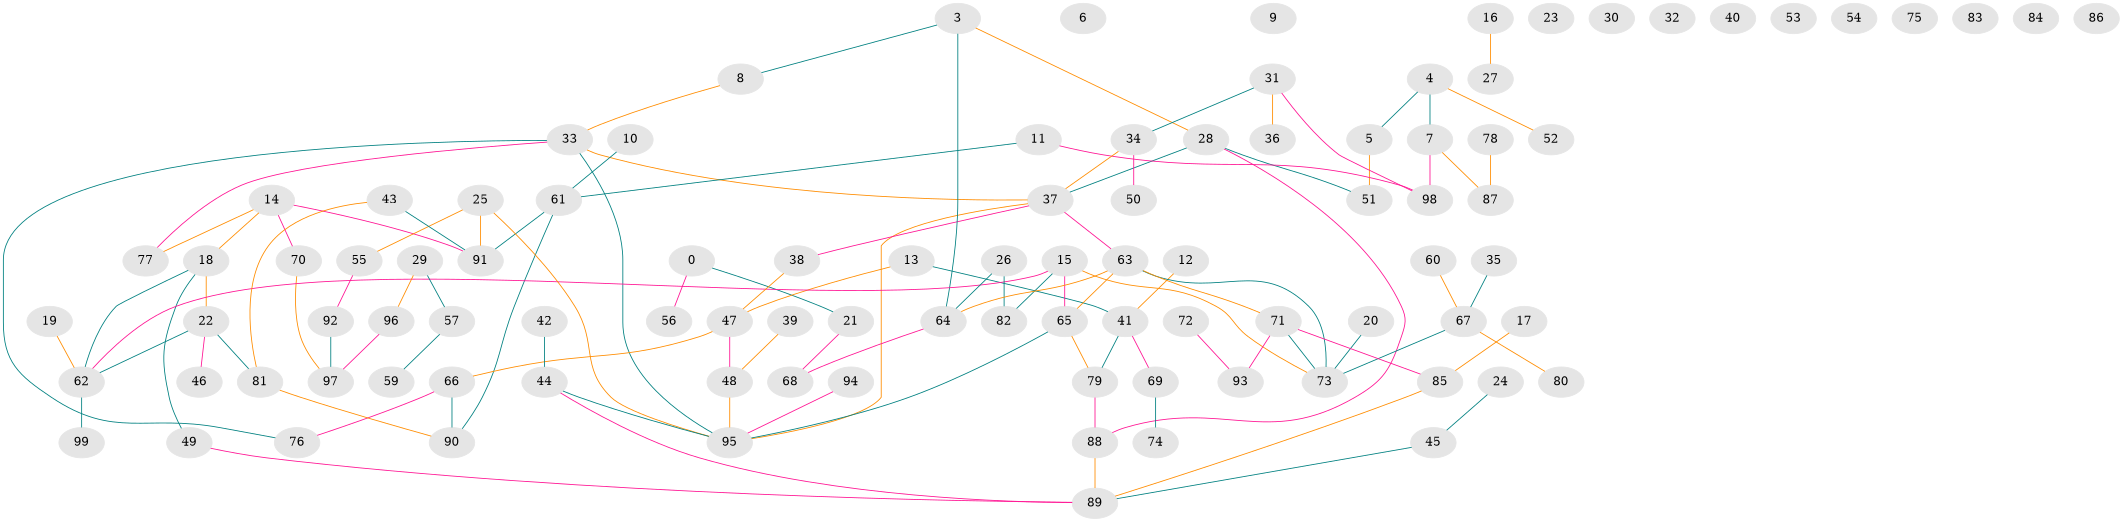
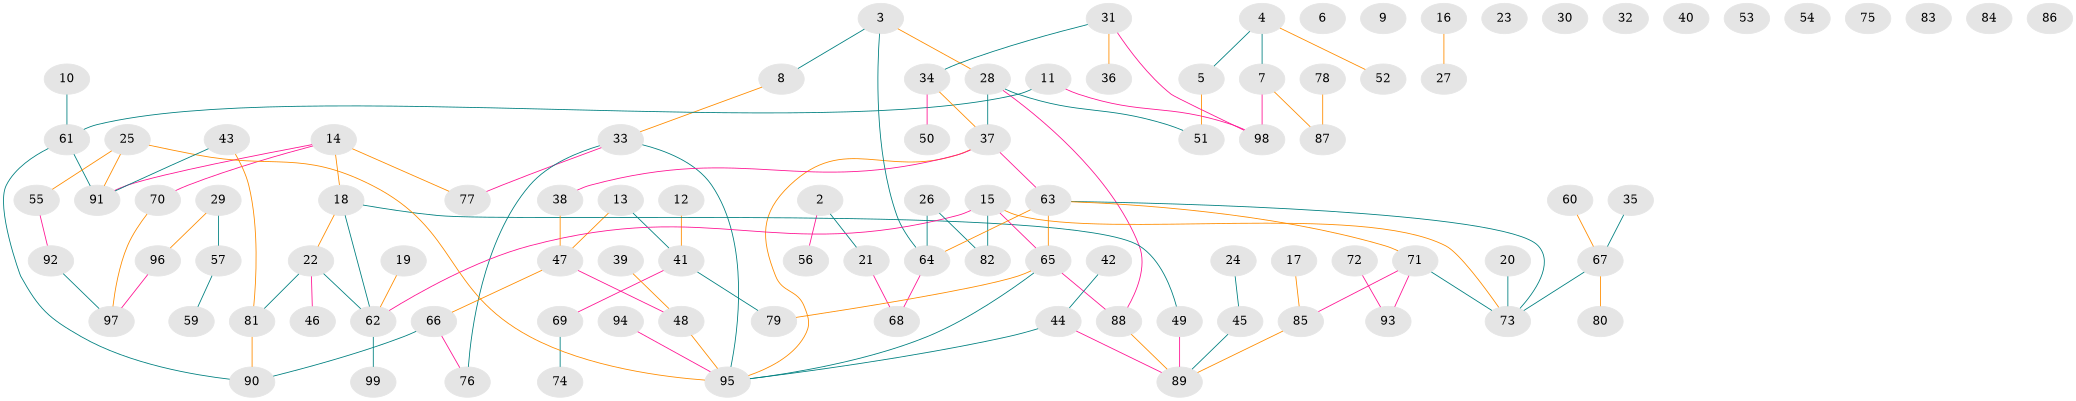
(805, 190) -> none
(692, 261) -> (820, 200)
(1095, 413) -> (1079, 288)
